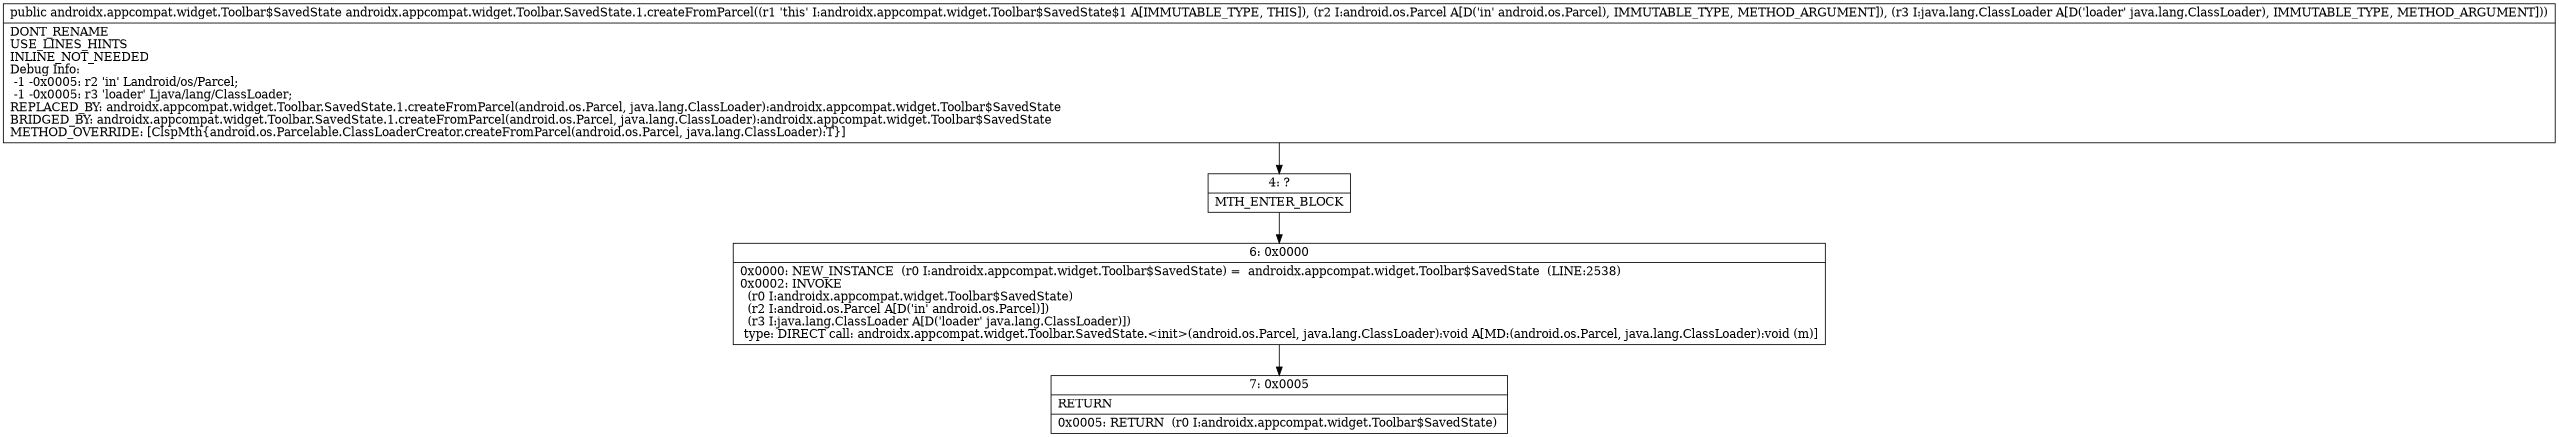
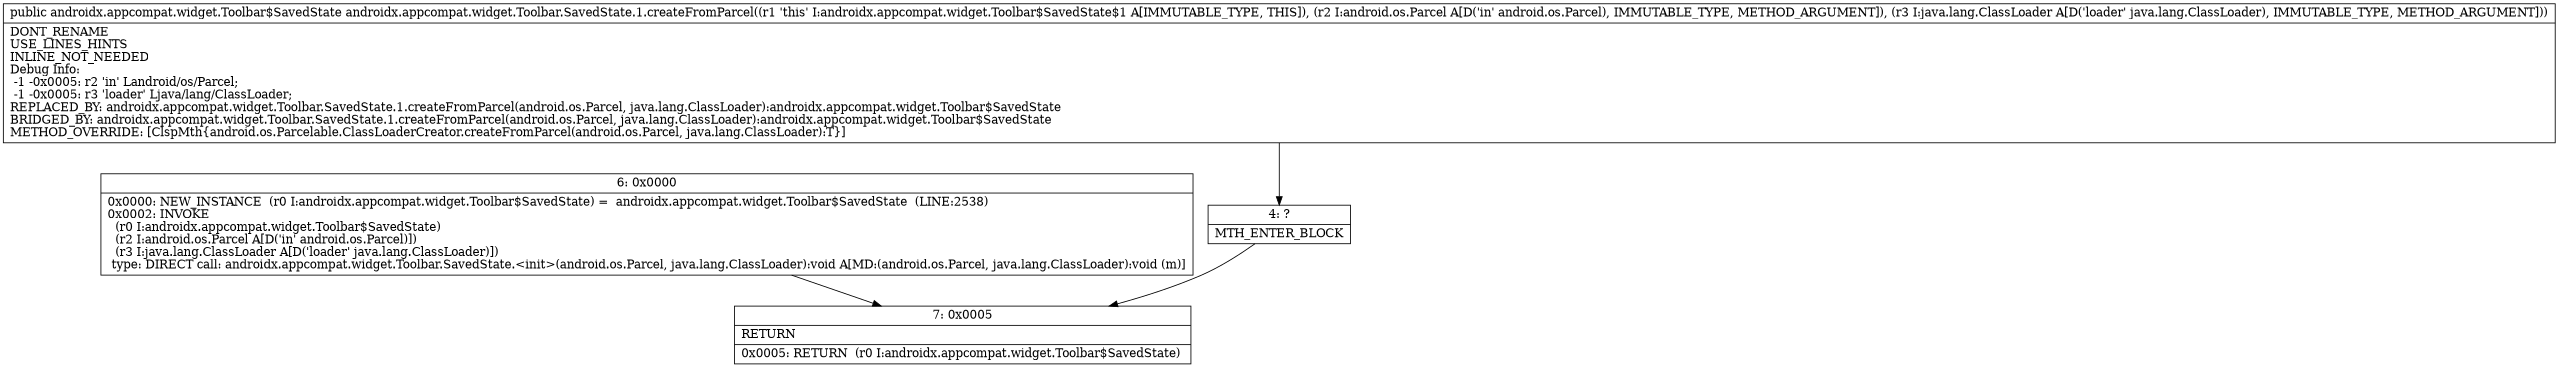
(1279, 223) -> (1189, 280)
